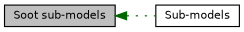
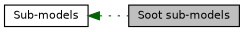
(141, 16) -> (114, 16)
